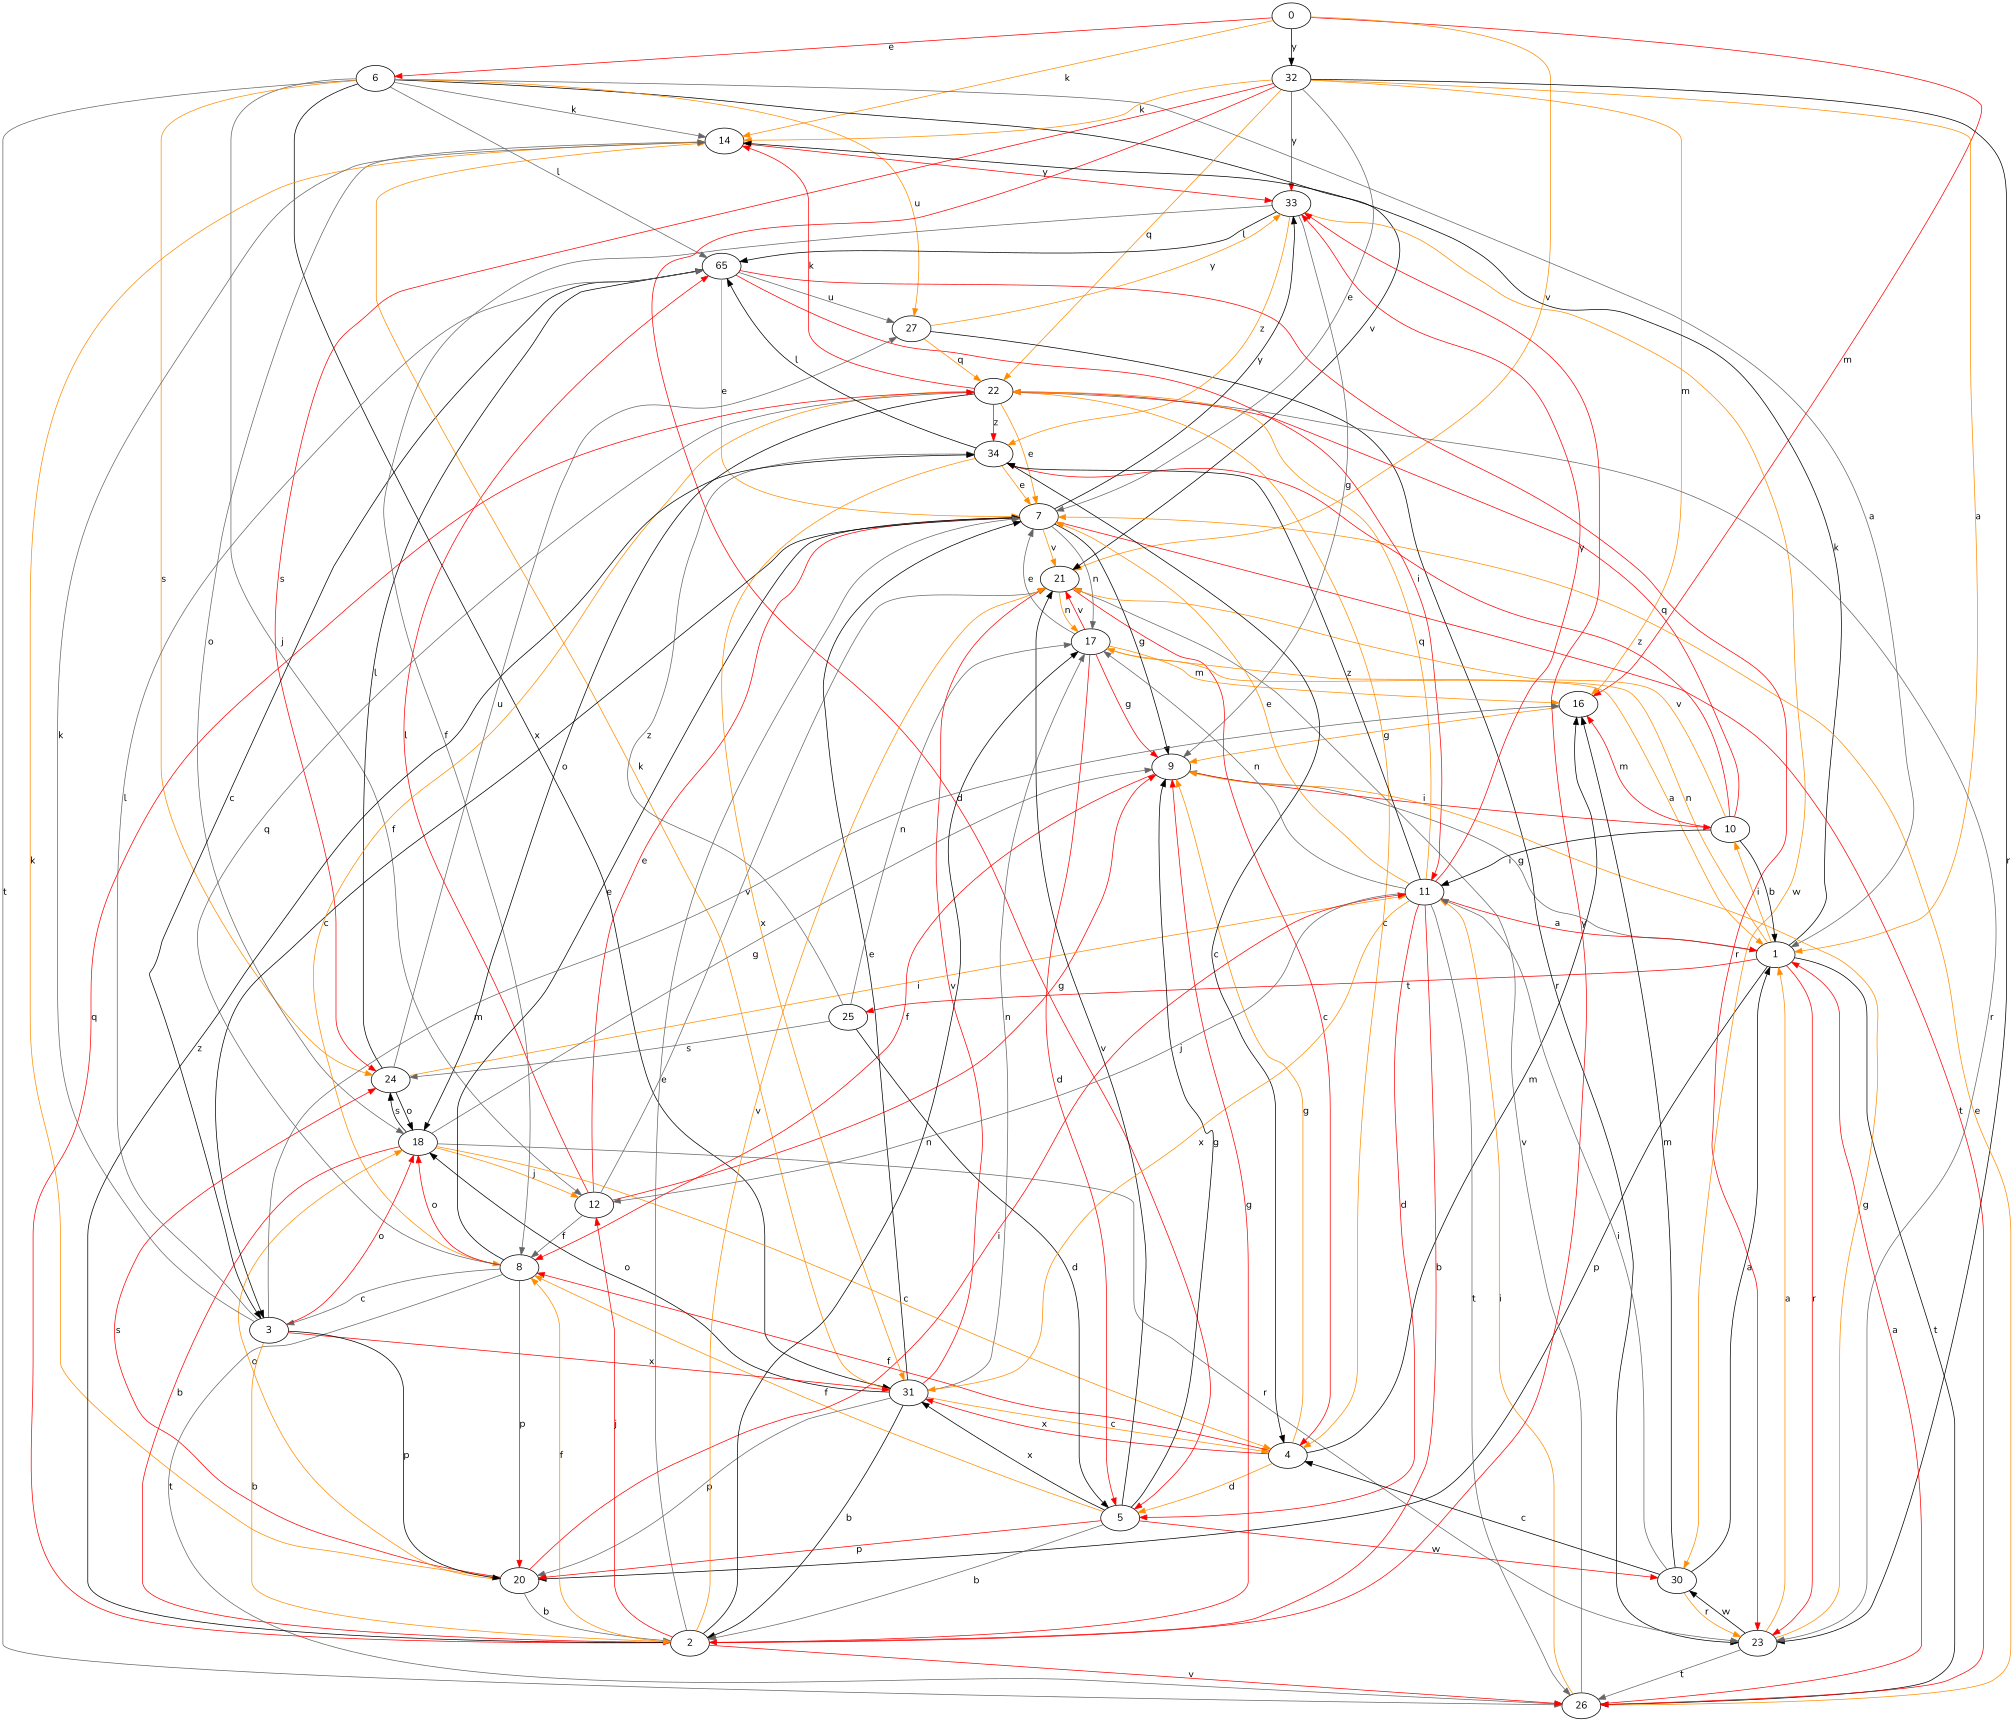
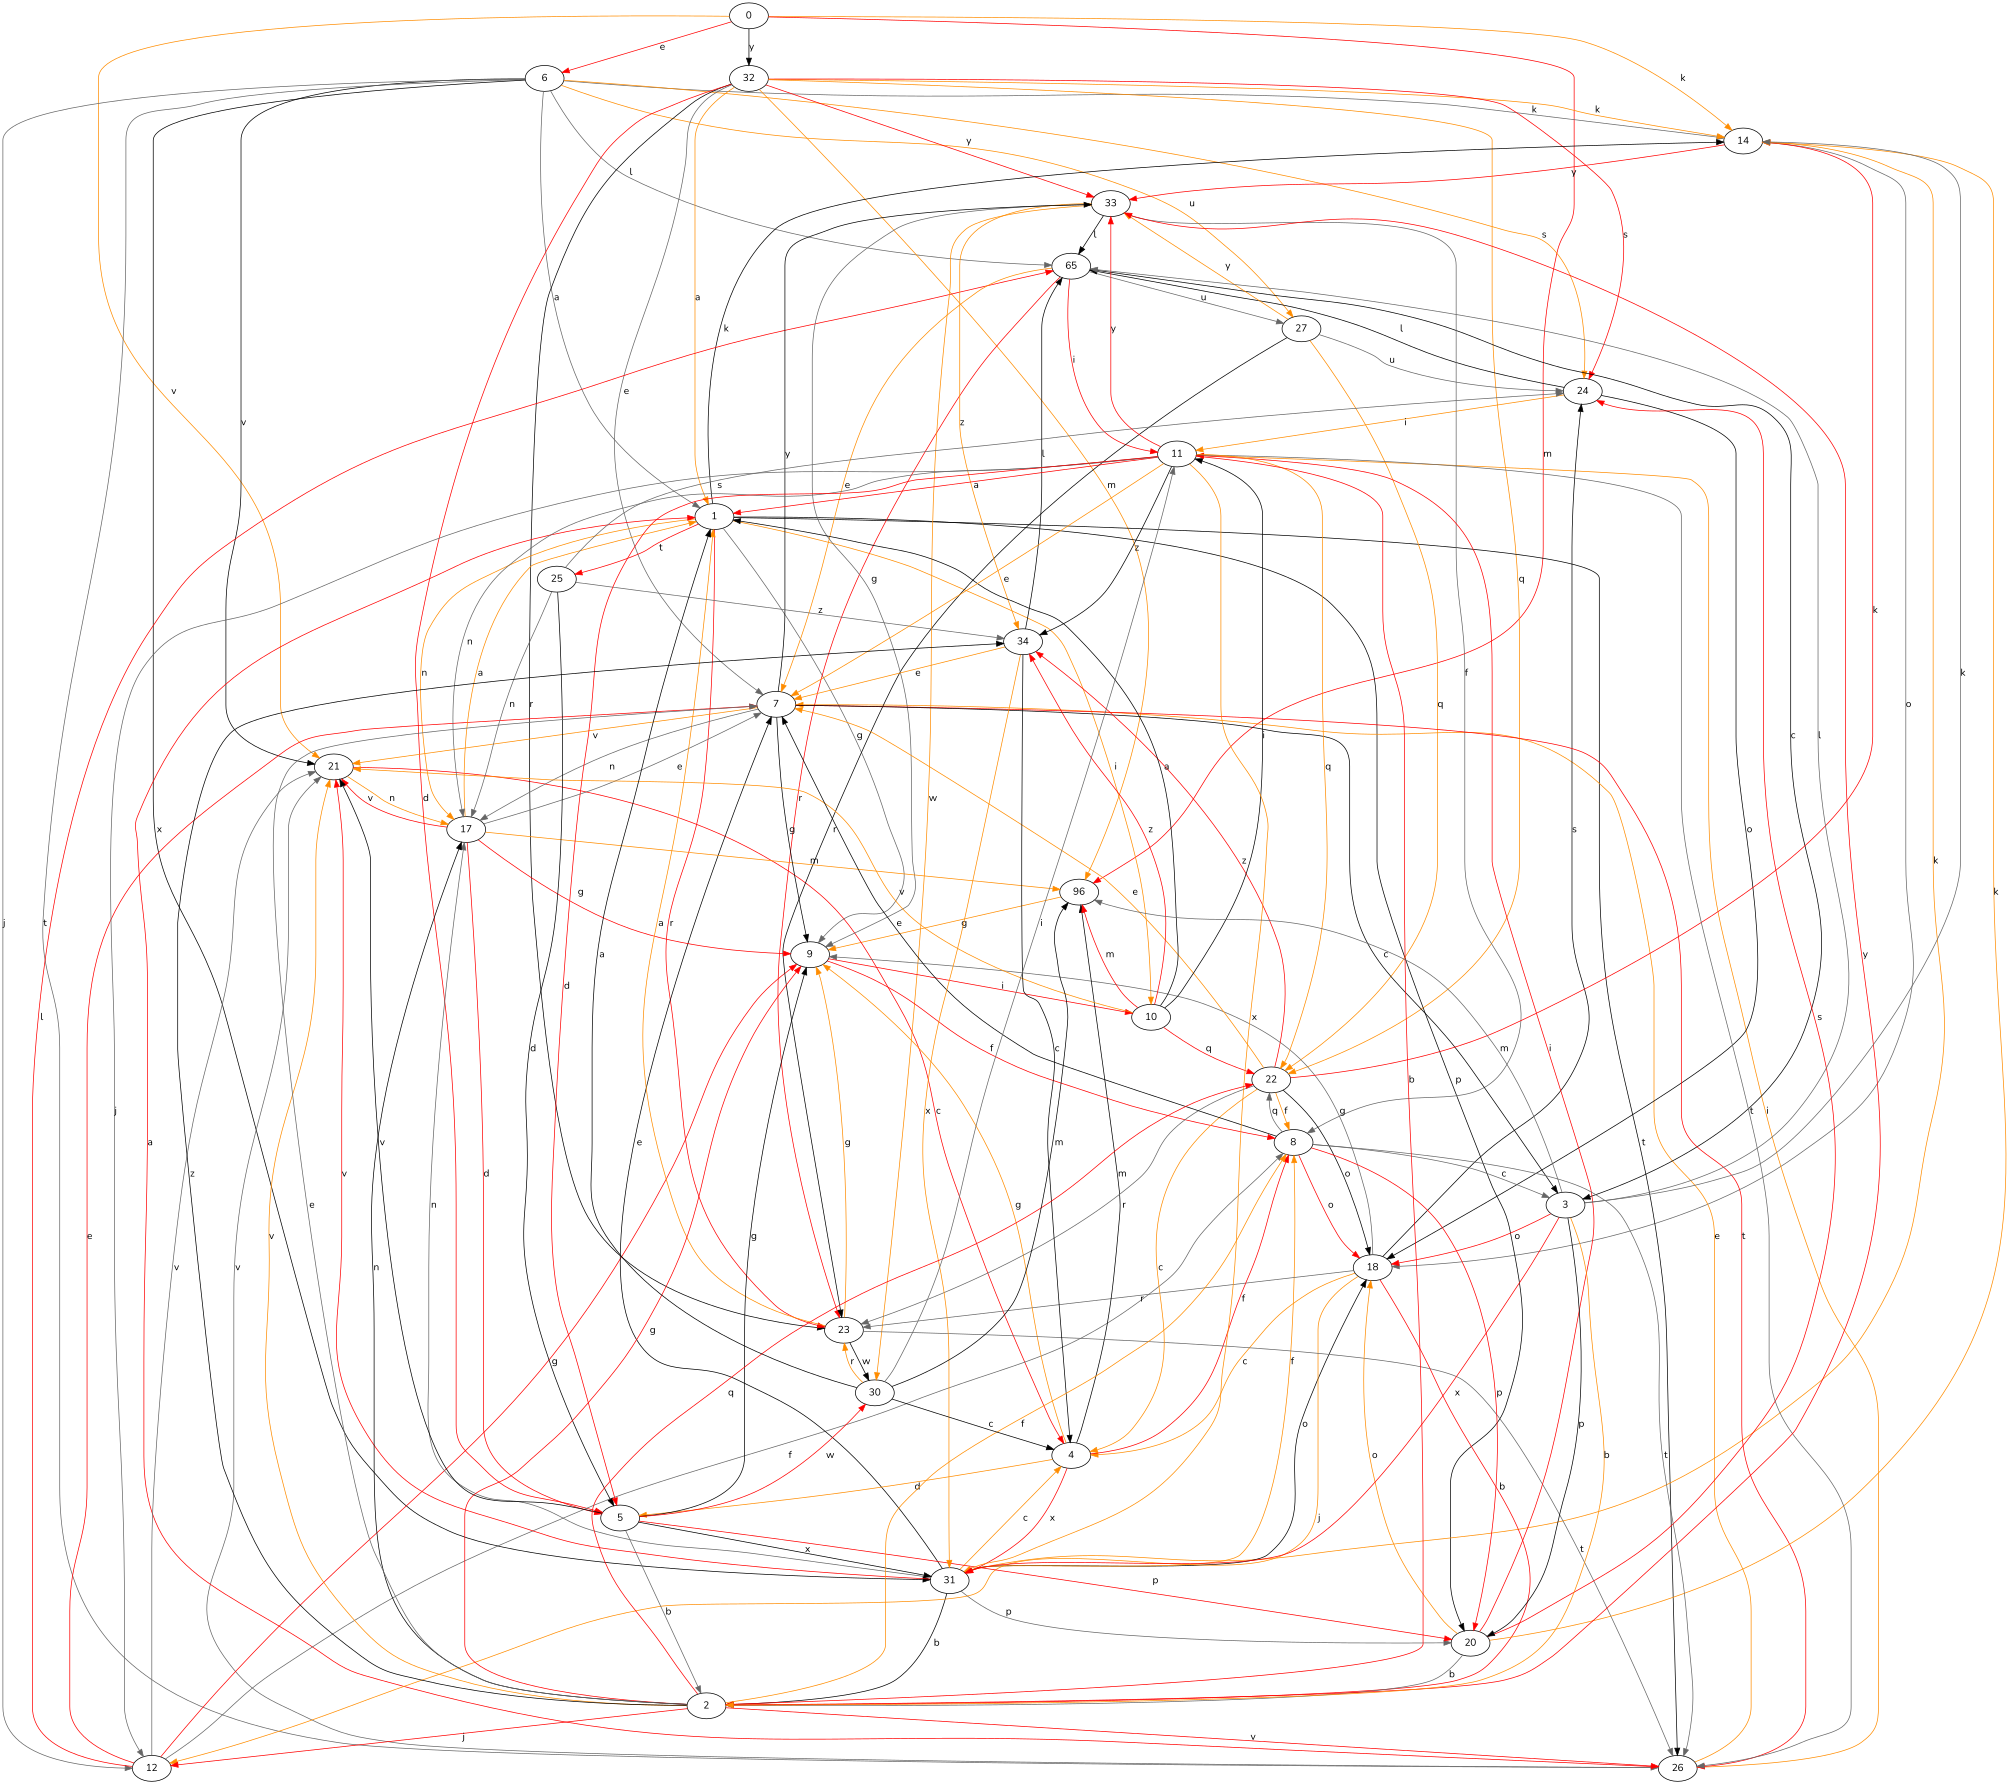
(526, 592) -> (1434, 378)
(1578, 704) -> (1079, 892)
(1772, 892) -> (1167, 767)
(819, 1403) -> (1268, 1500)
